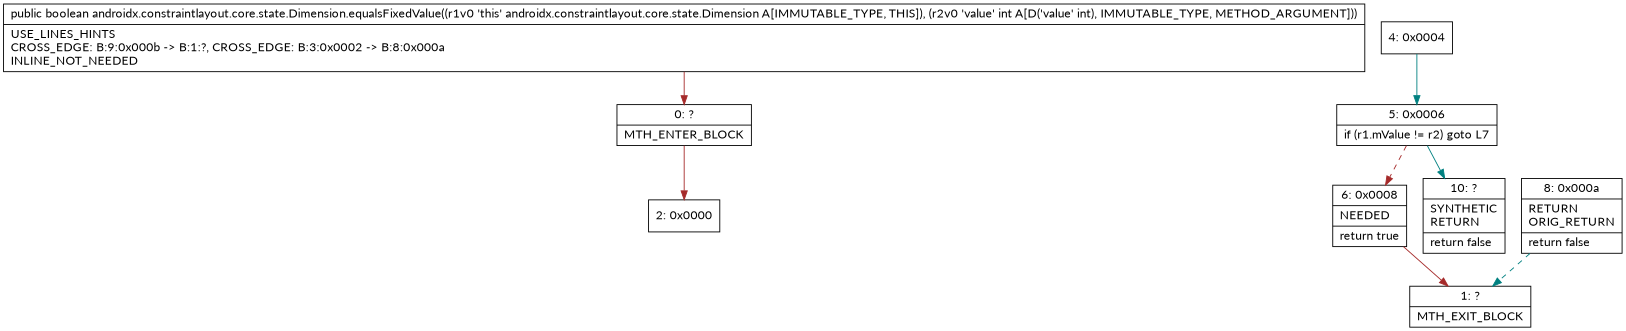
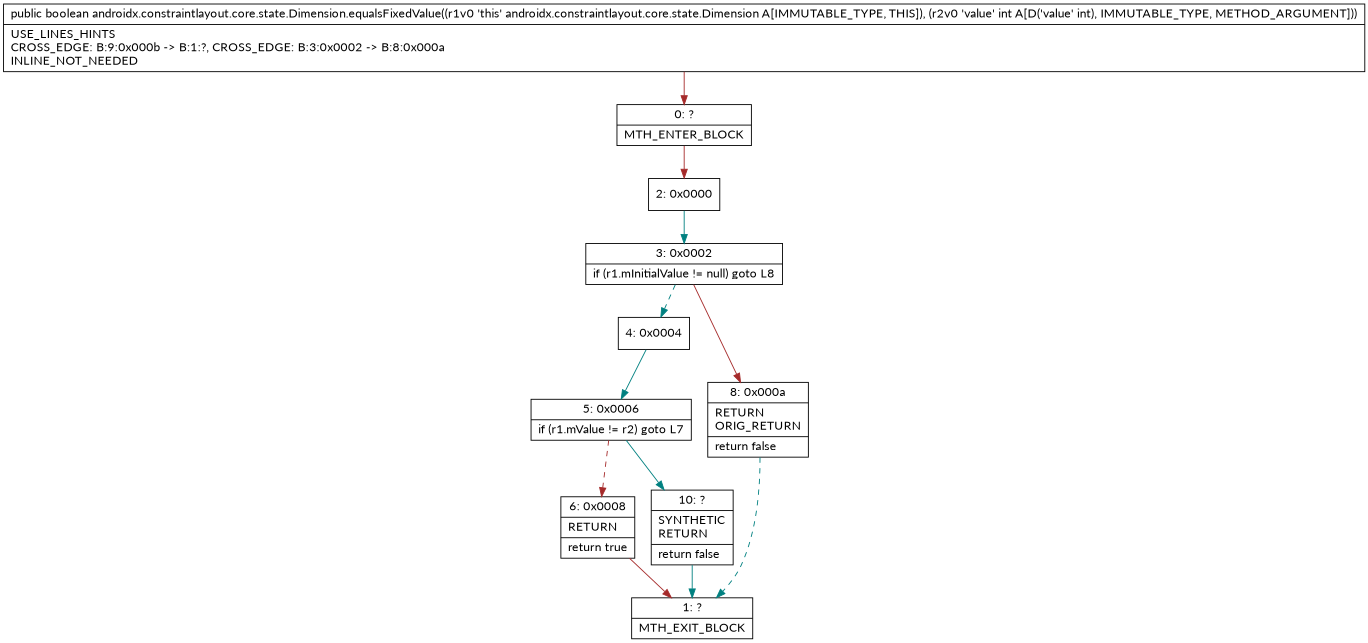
(1365, 215) -> (593, 527)
none -> (684, 264)
none -> (692, 577)
